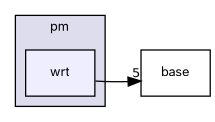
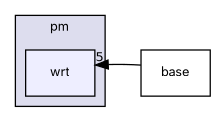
(113, 82) -> (125, 64)
